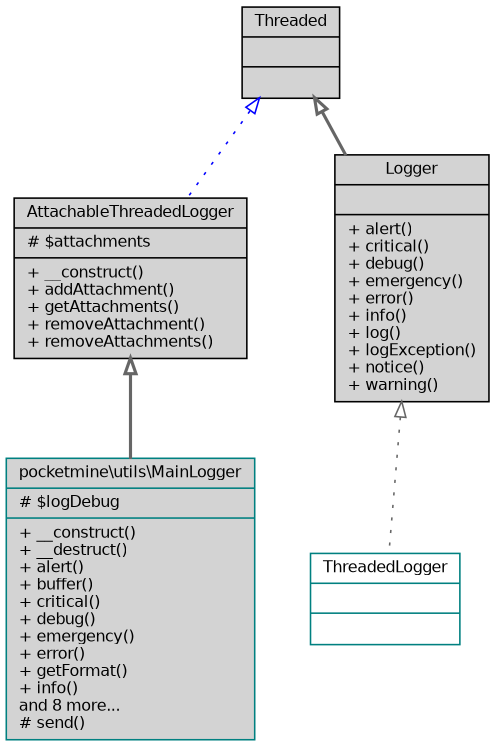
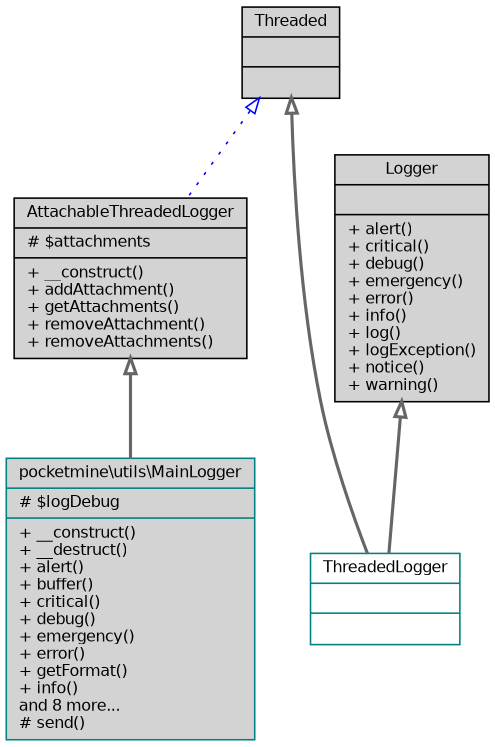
(334, 133) -> (310, 337)
(395, 485) -> (395, 485)
